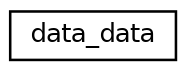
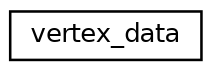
(93, 36) -> (106, 36)
